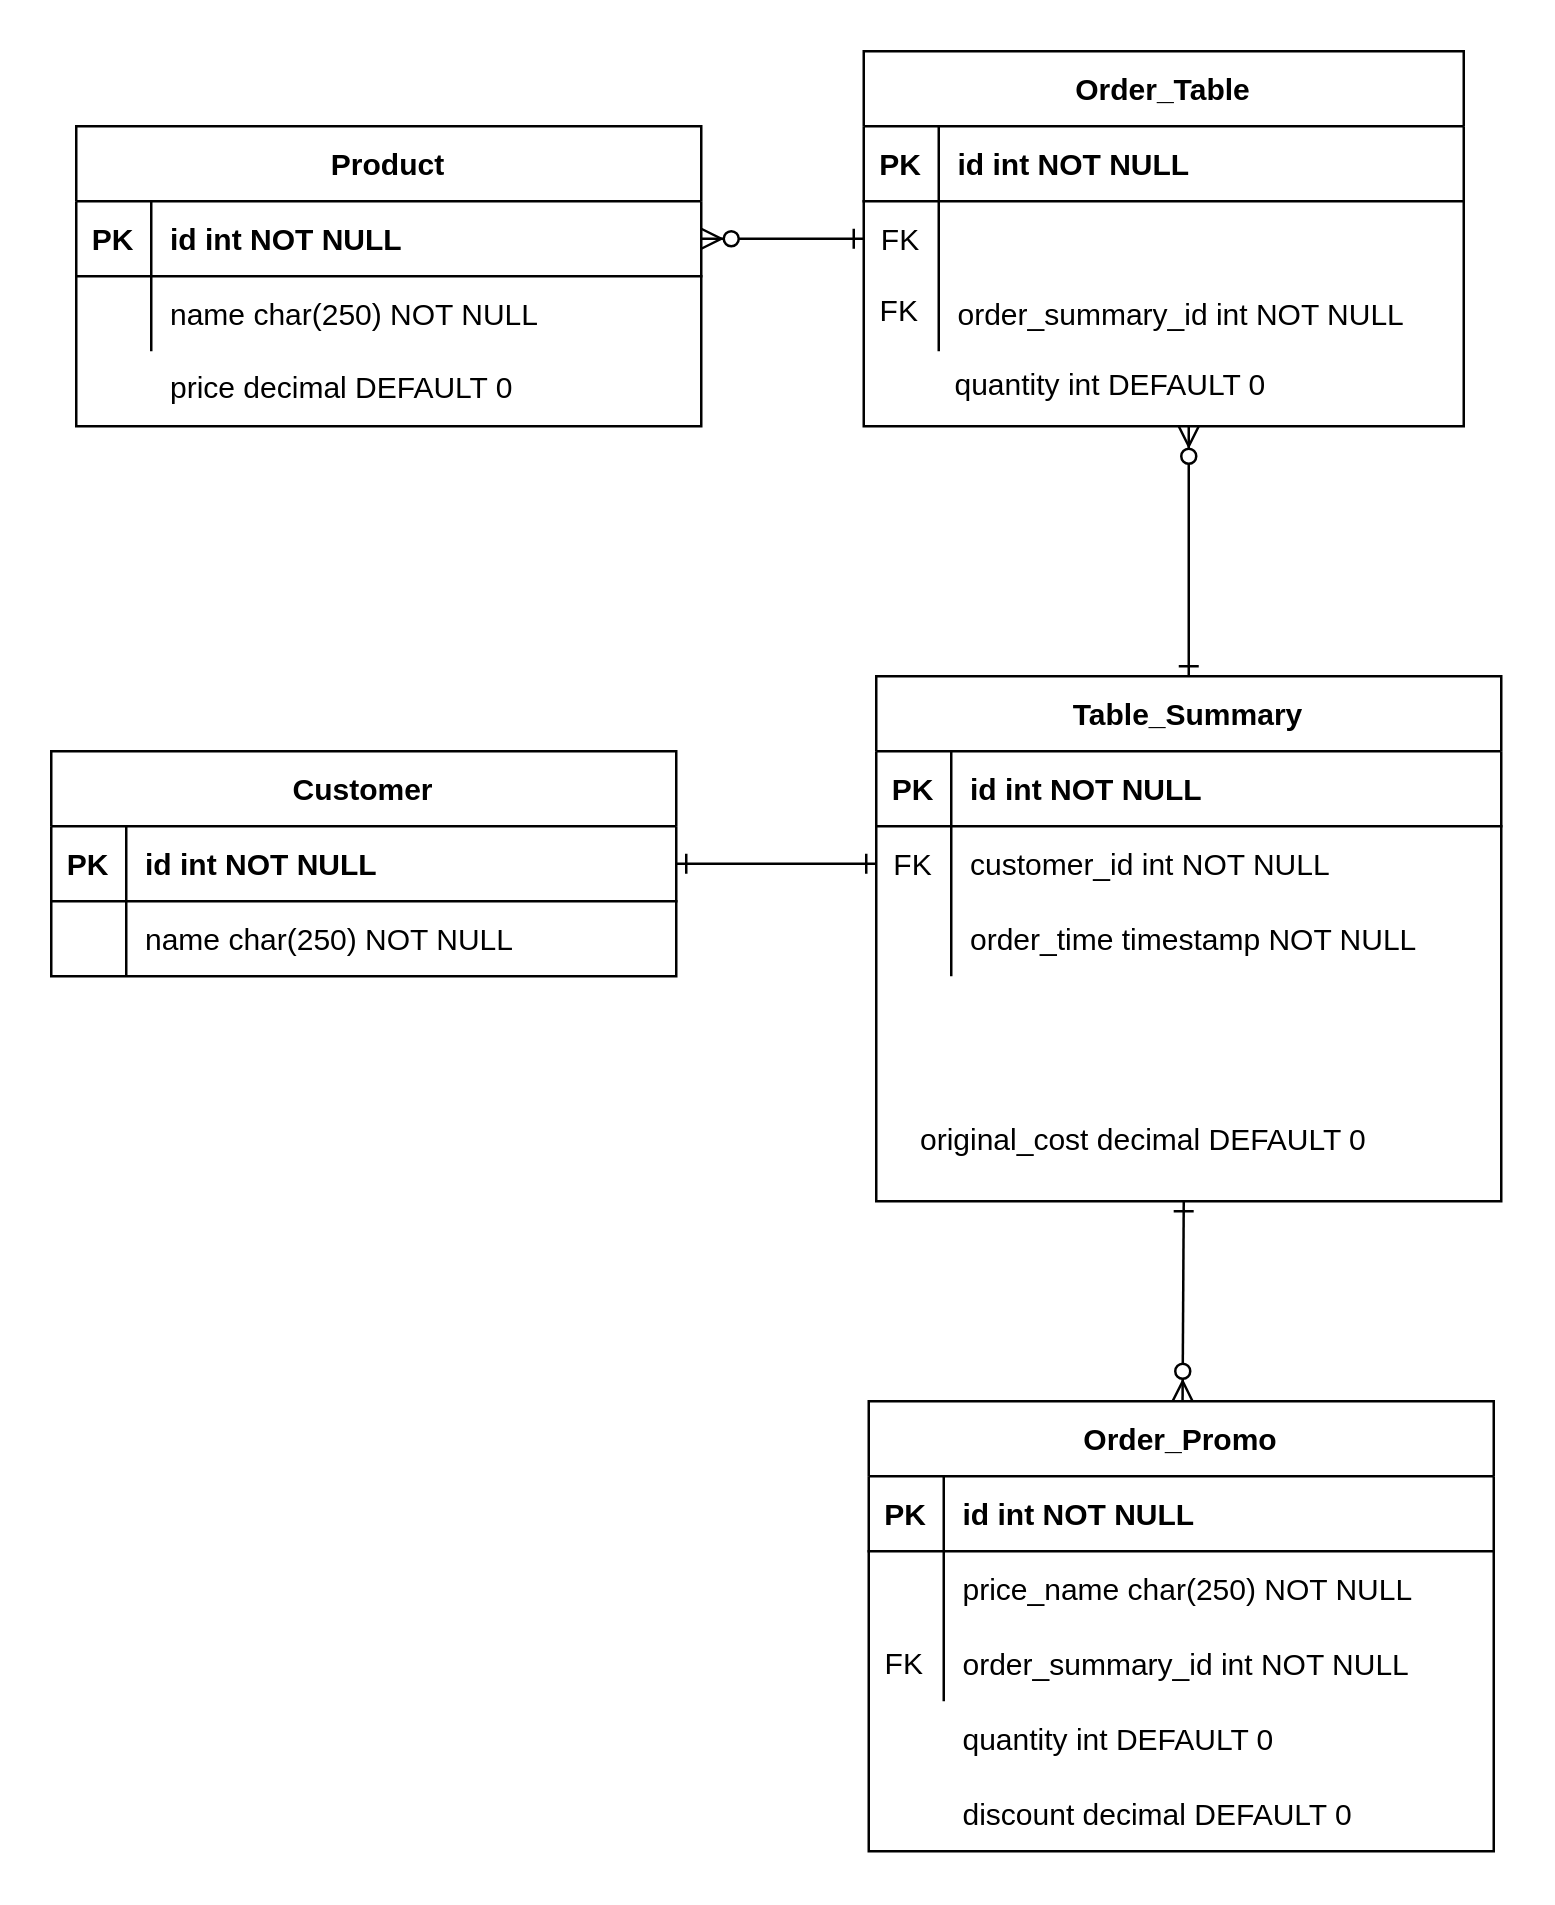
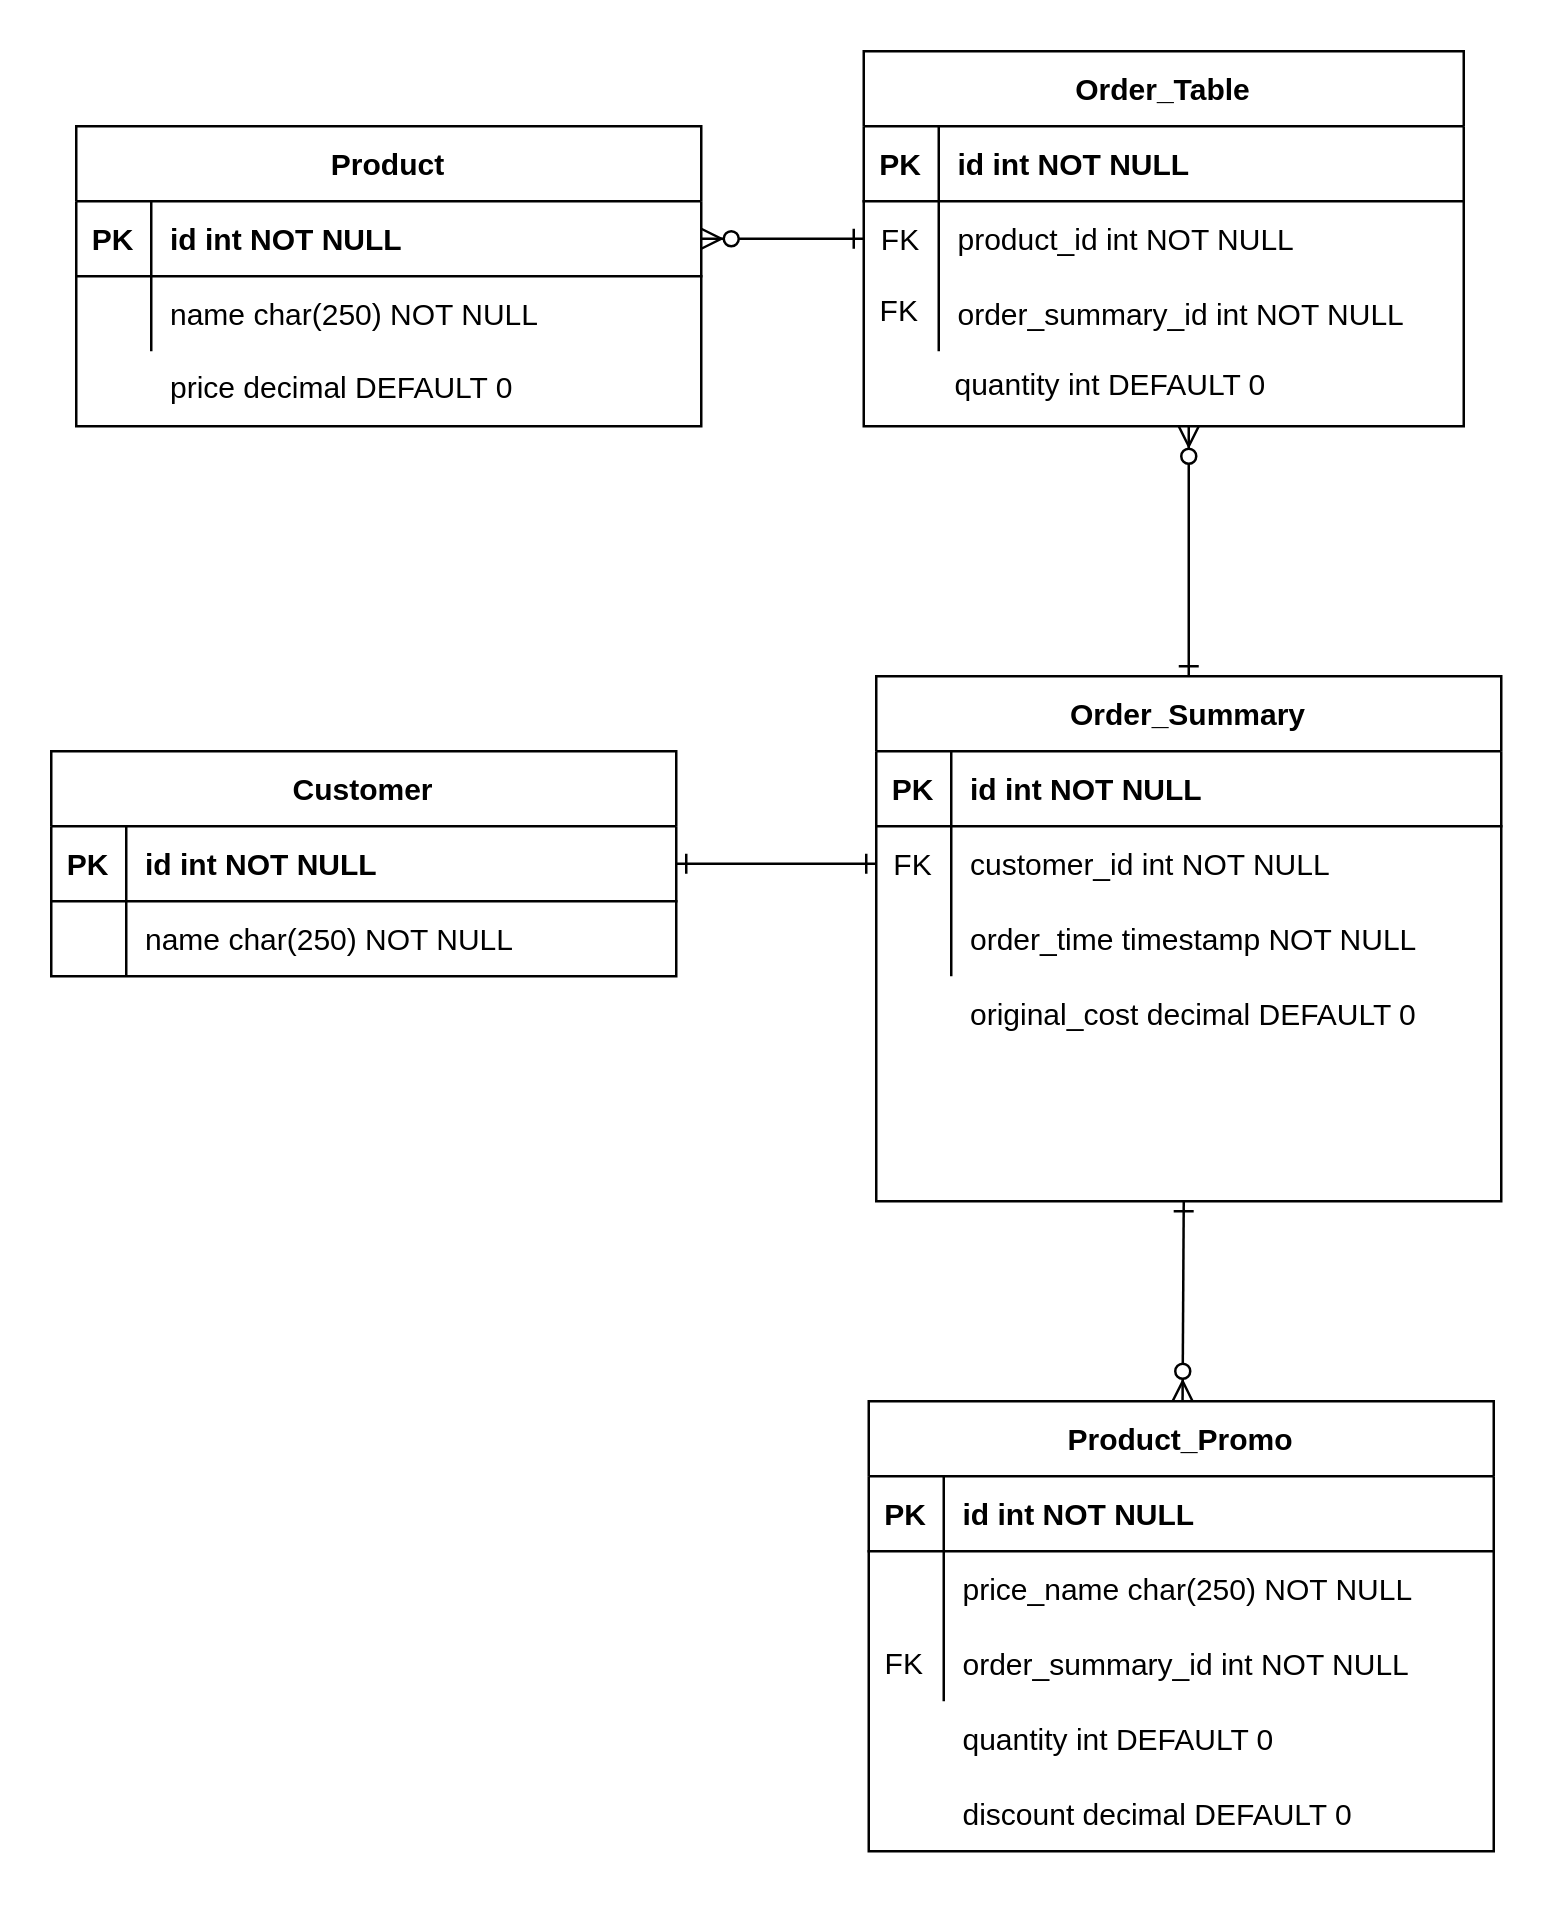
none -> (1201, 239)
(1188, 715) -> (1188, 715)
(1176, 1139) -> (1226, 1014)
(1180, 1440) -> (1180, 1440)
